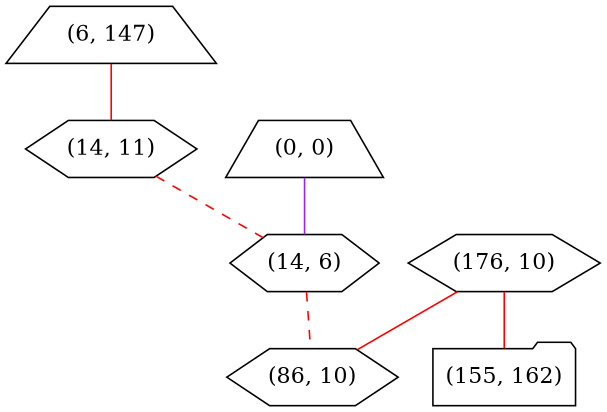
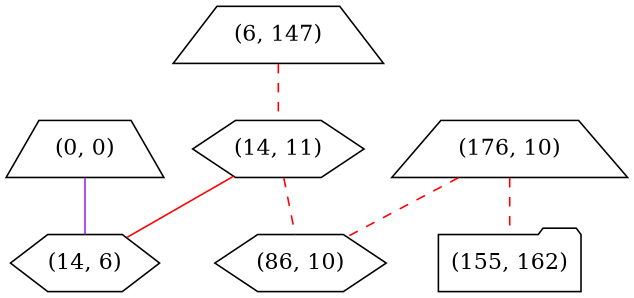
(111, 92) -> (278, 92)
(209, 207) -> (180, 207)
(504, 263) -> (510, 149)
(309, 320) -> (289, 206)
(504, 320) -> (510, 206)
(407, 321) -> (403, 207)
